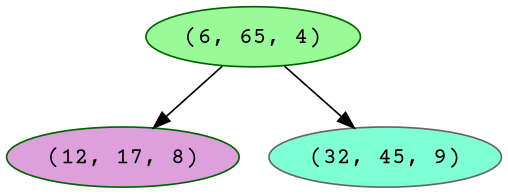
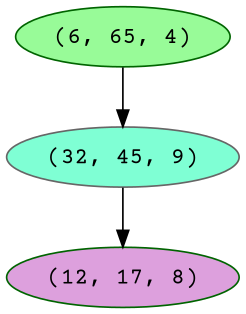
(194, 91) -> (123, 209)
